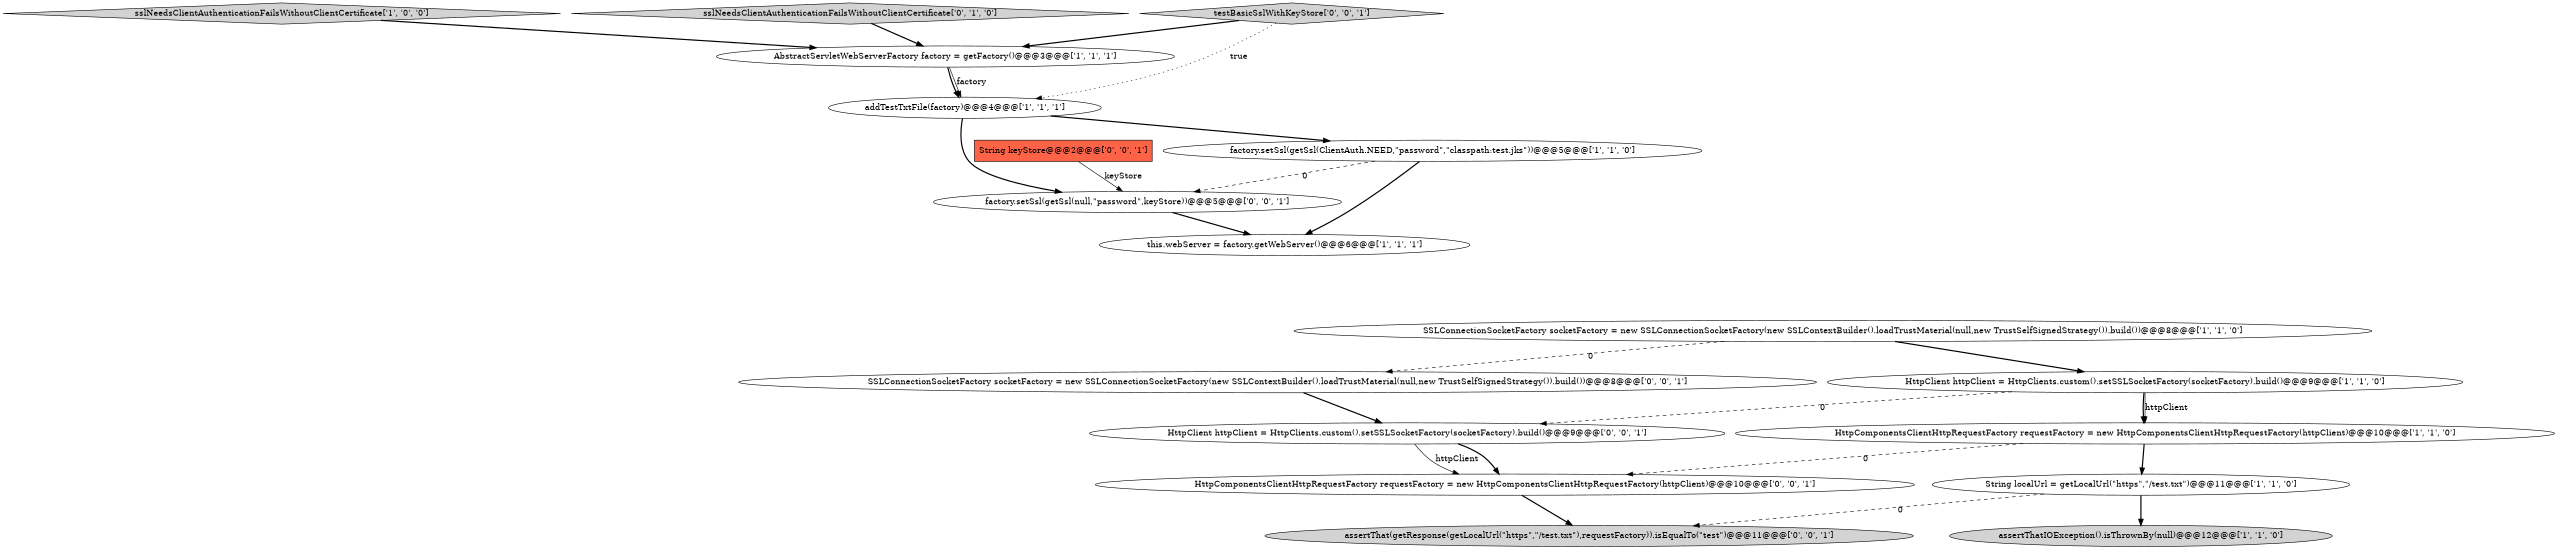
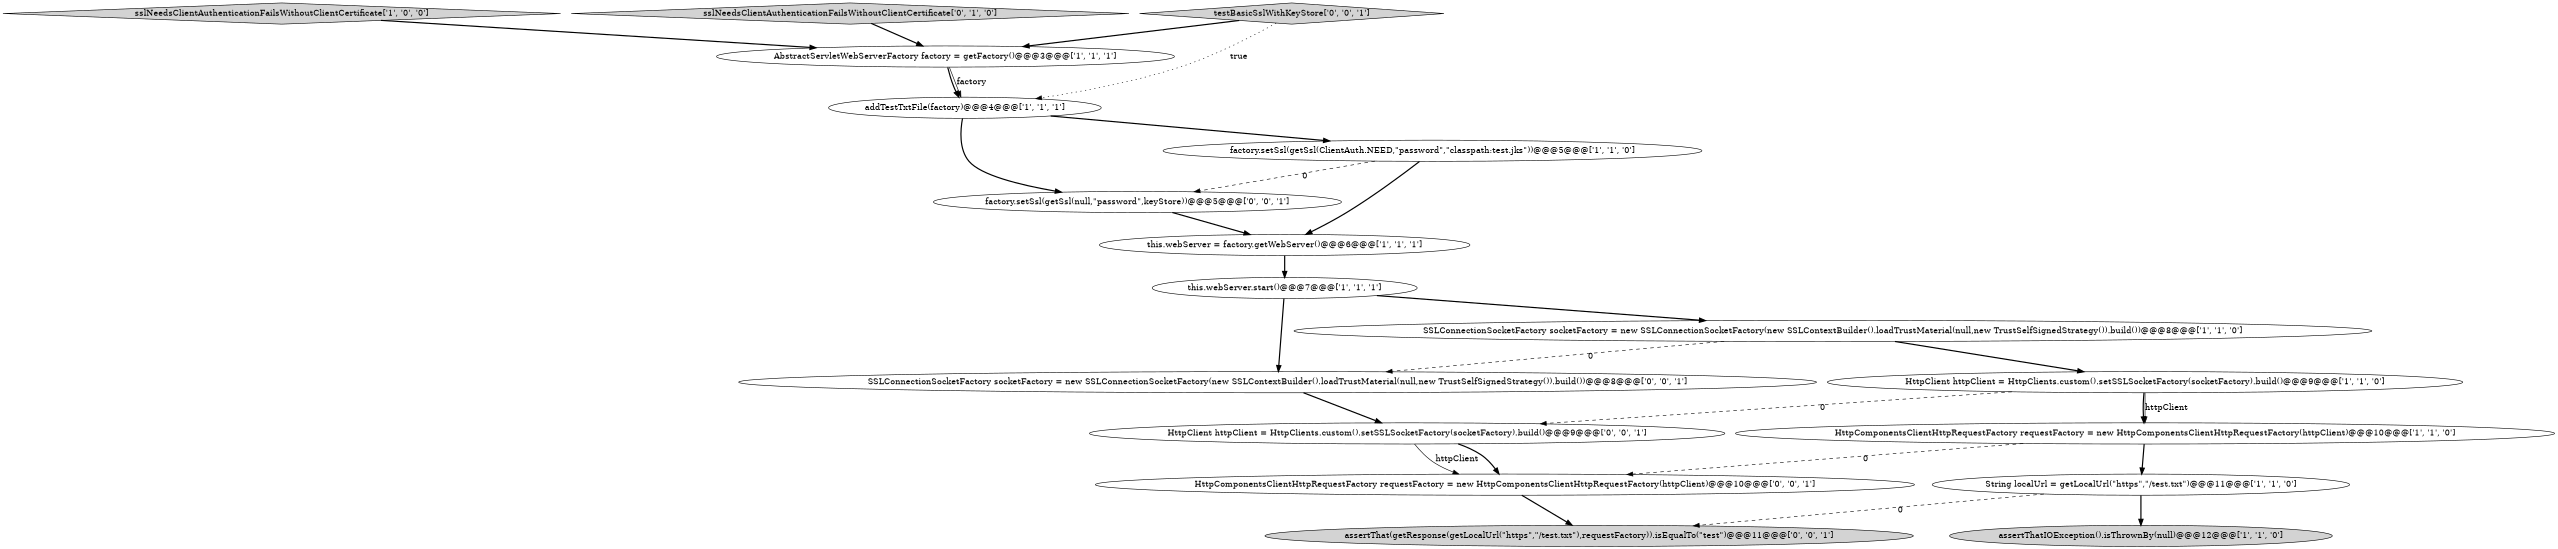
(1063, 151) -> none
none -> (1285, 288)
